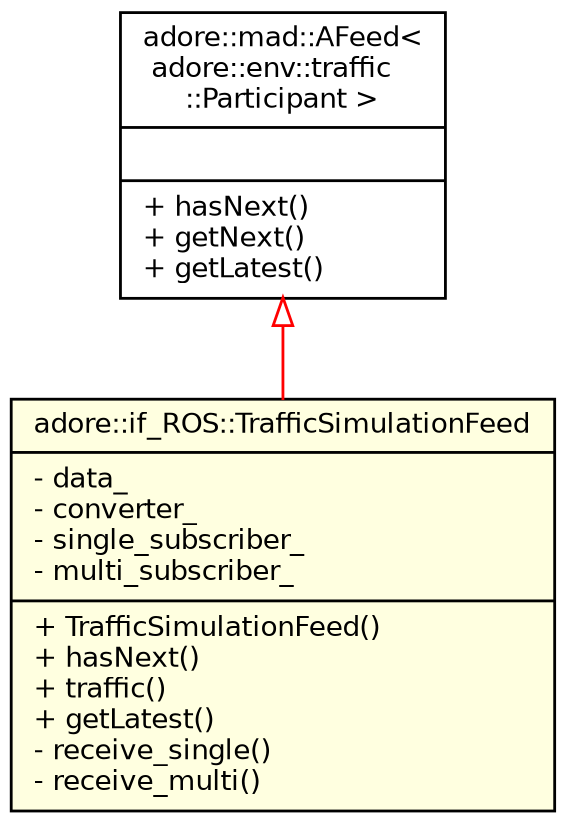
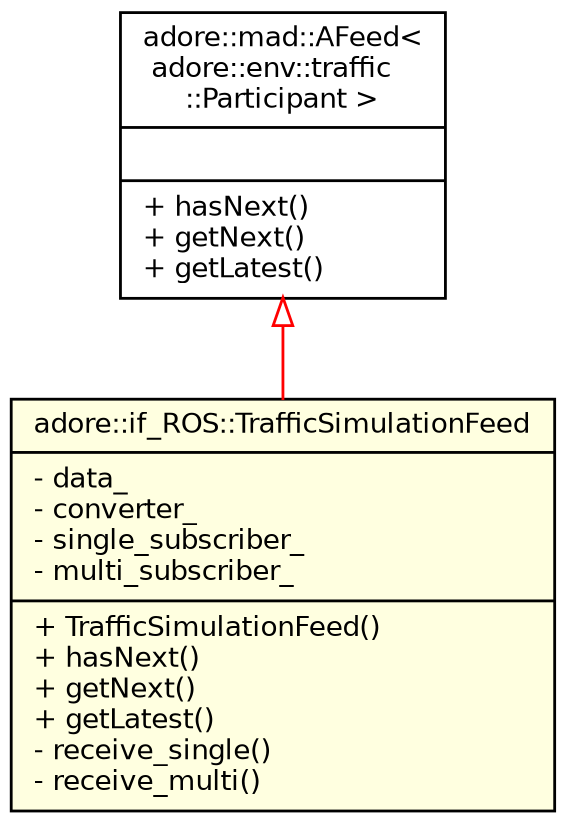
(101, 689) -> (115, 689)
